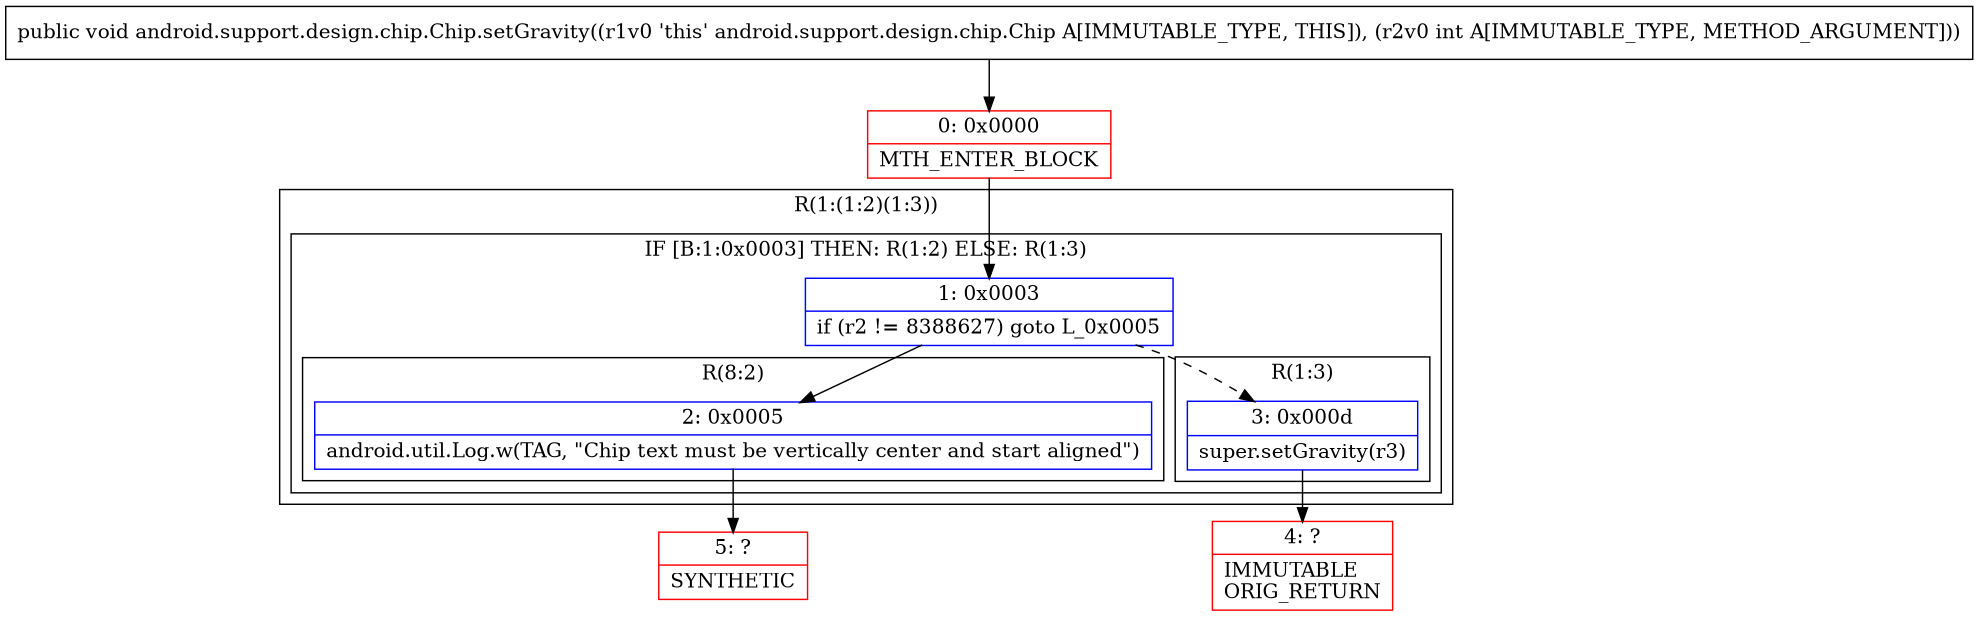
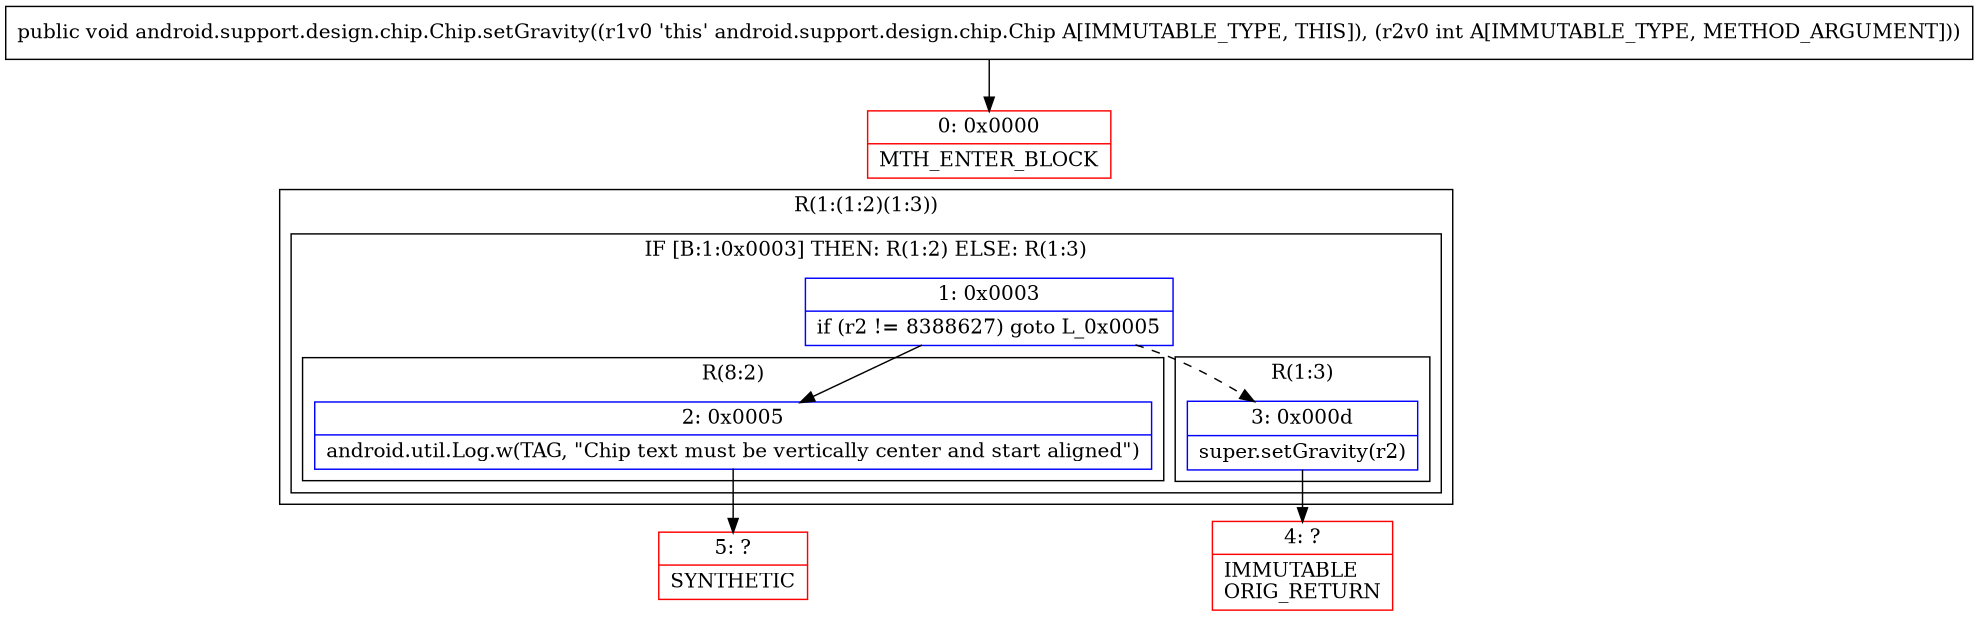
(989, 221) -> none
(1303, 452) -> (1303, 452)
